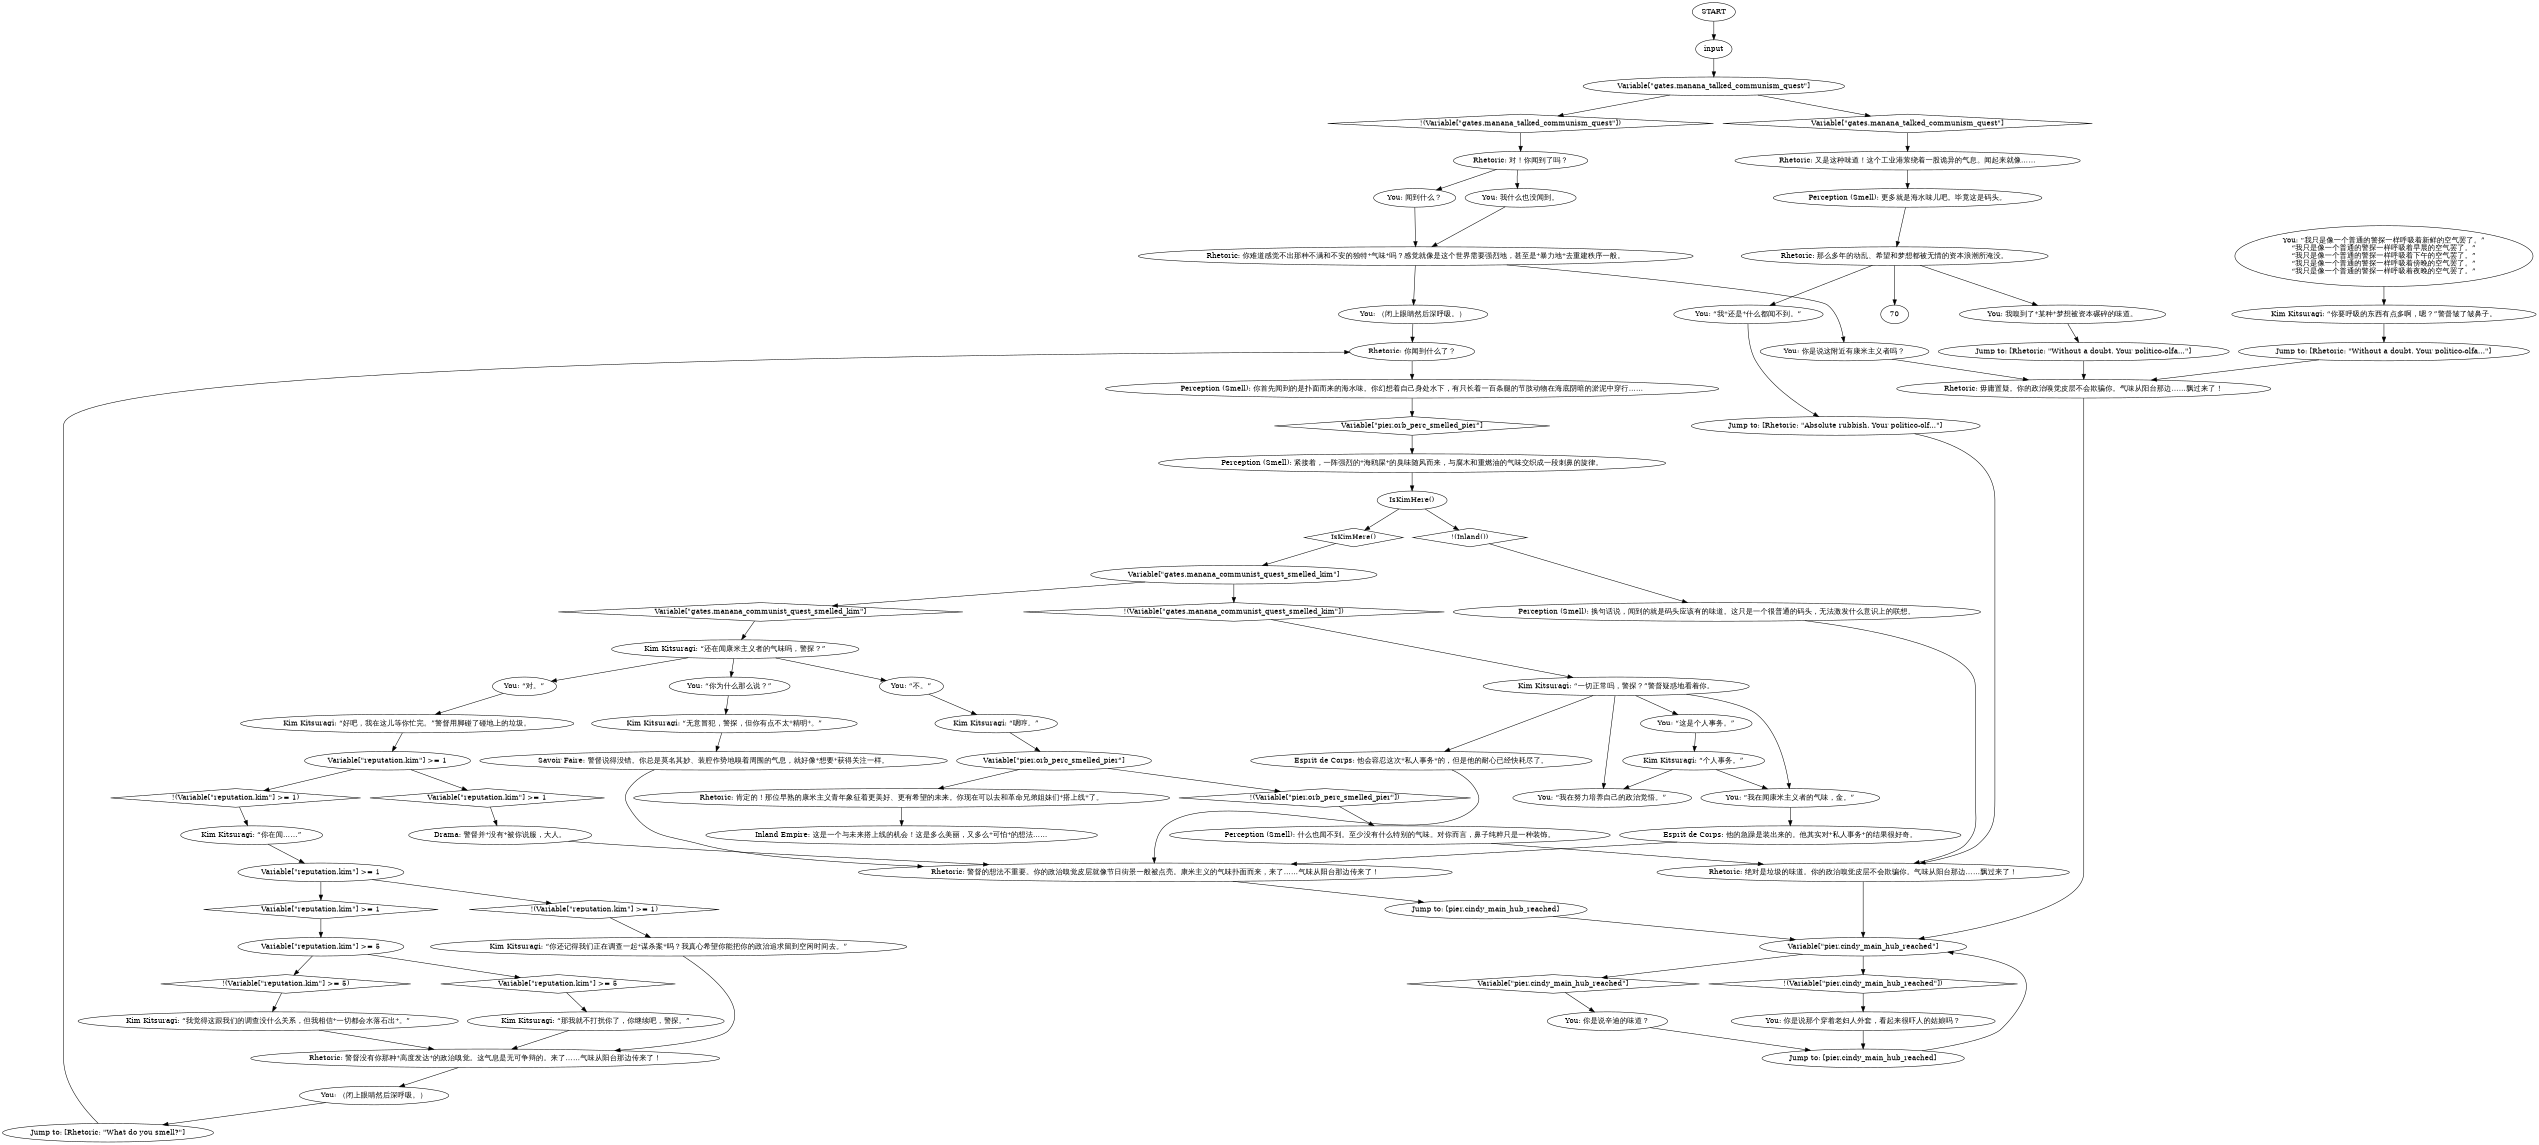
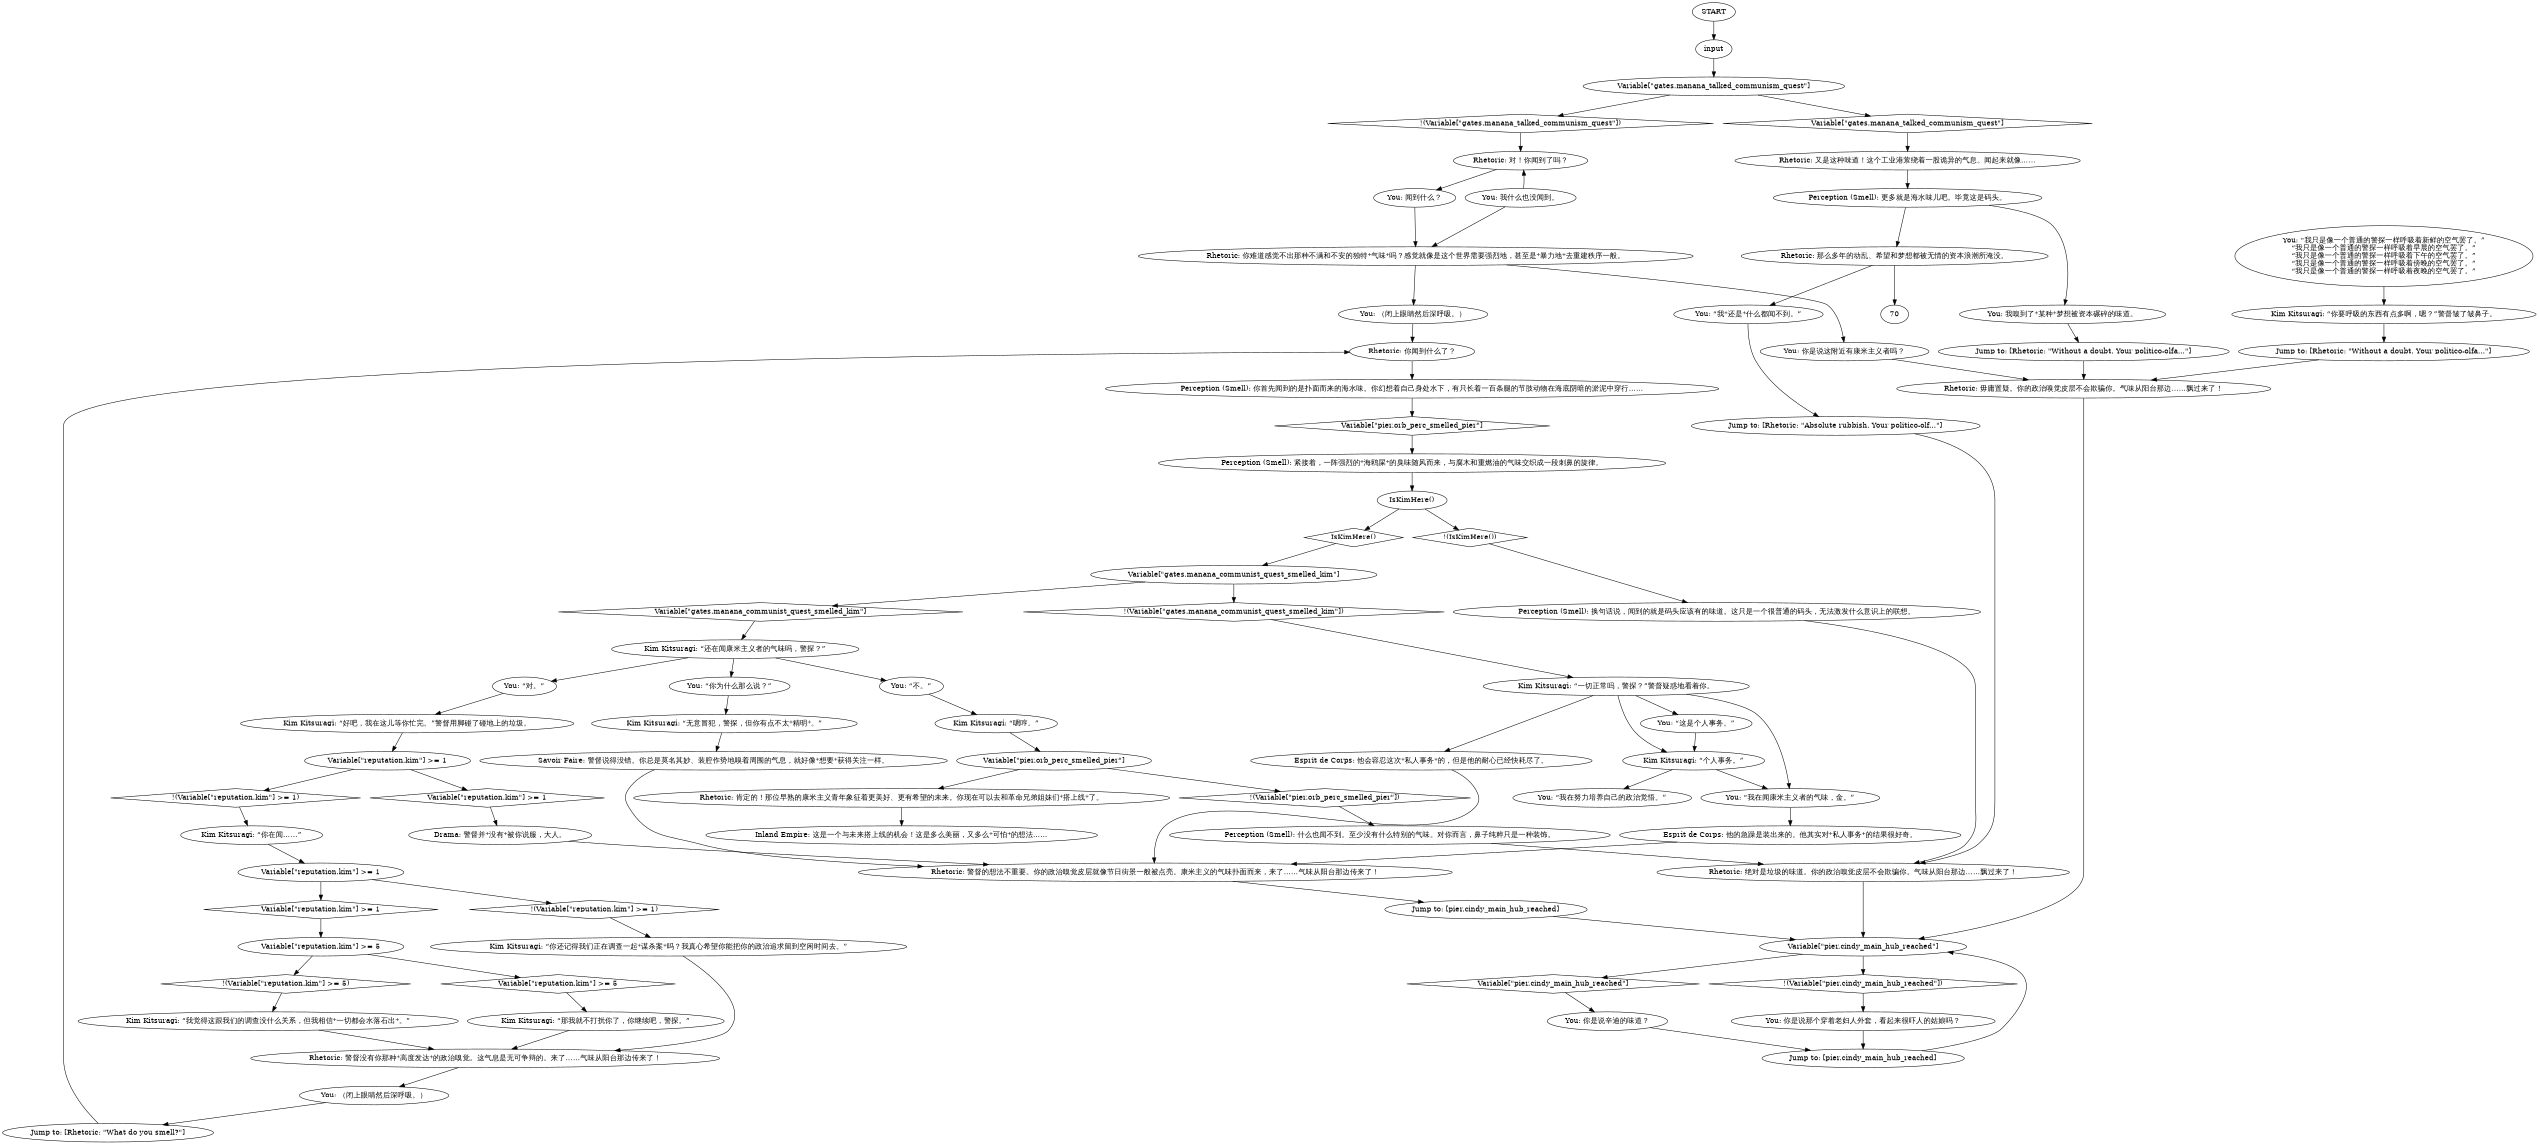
(1517, 177) -> (1524, 182)
(1976, 284) -> (2056, 230)
(1470, 538) -> (1470, 538)
(1610, 739) -> (1632, 729)
